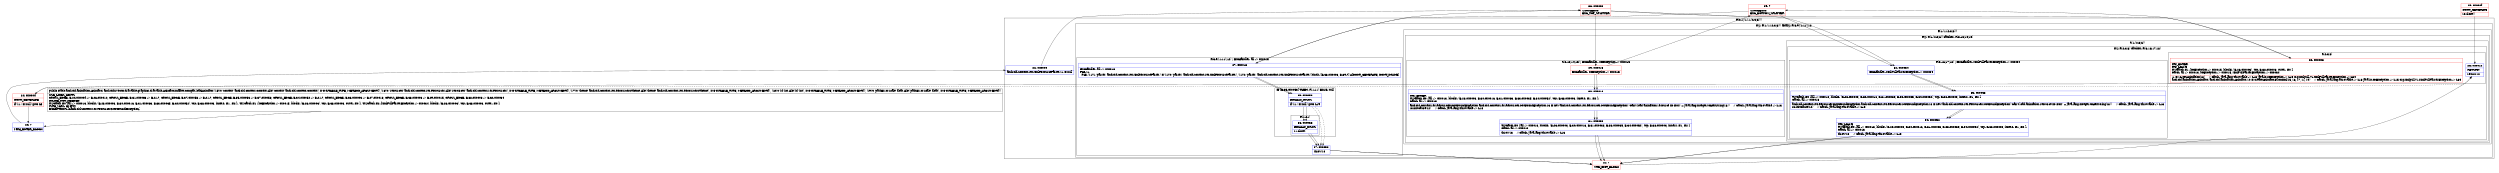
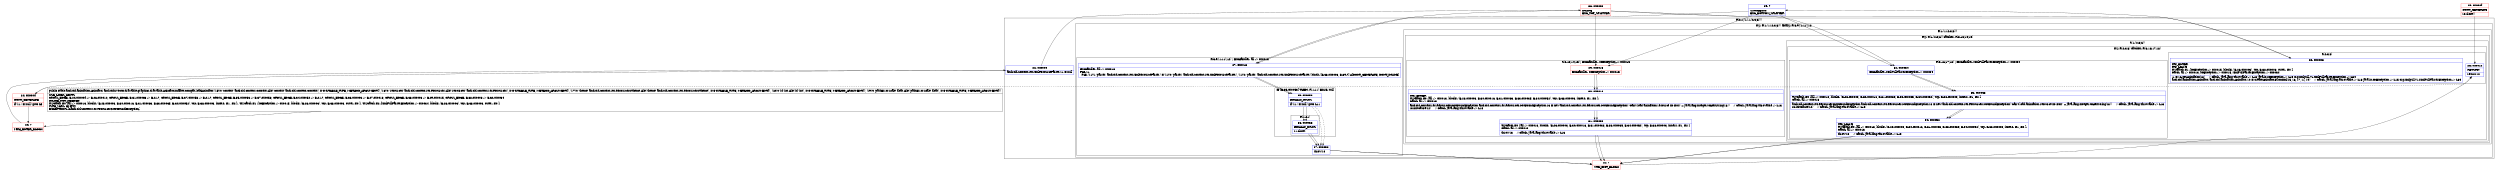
(1767, 10) -> (1767, 10)
(1590, 11) -> (1587, 11)
(1422, 16) -> (1425, 16)
(1678, 41) -> (1681, 41)
(2316, 70) -> (2316, 70)
(1115, 84) -> (520, 73)
(1305, 104) -> (1305, 104)
(28, 127) -> (28, 127)
